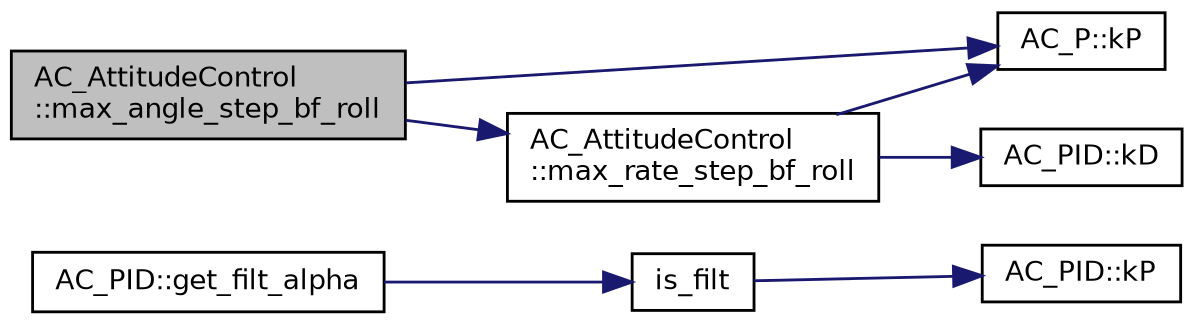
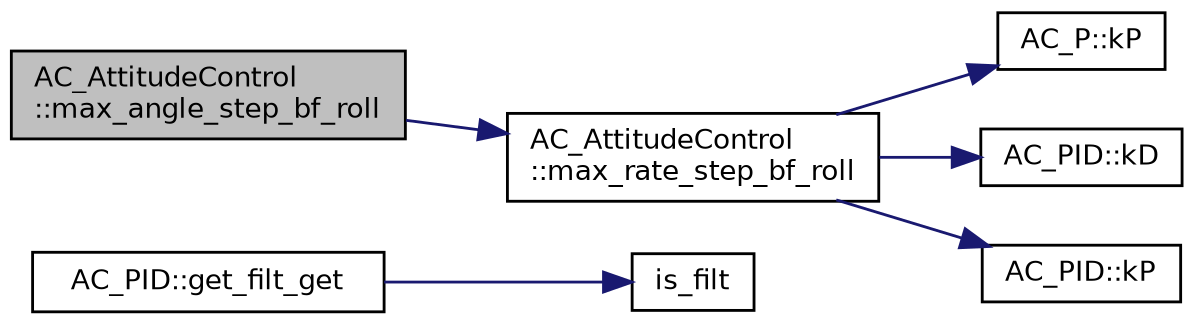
(687, 65) -> none
(854, 279) -> (899, 219)
(208, 282) -> (208, 282)
